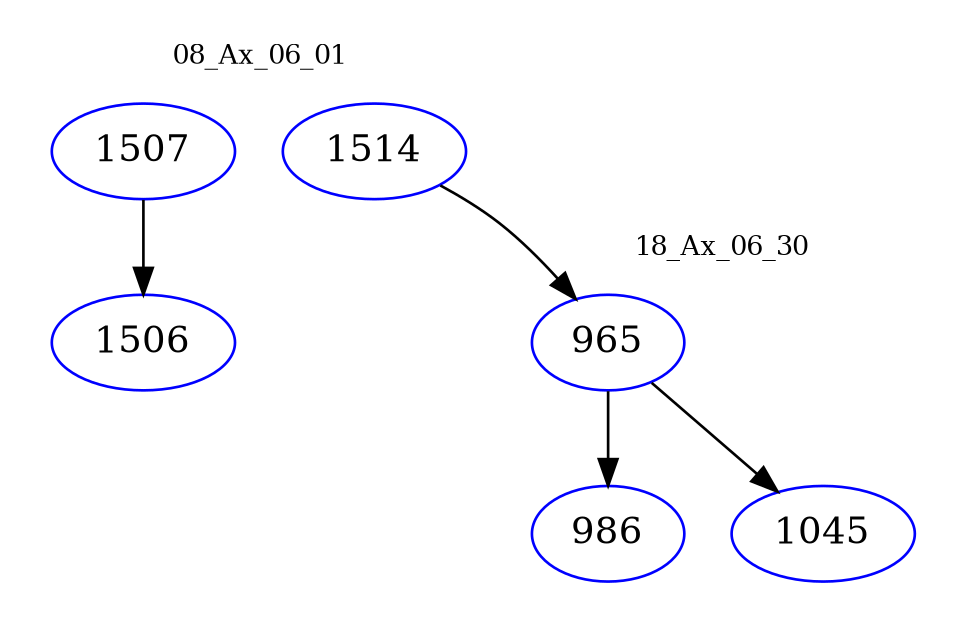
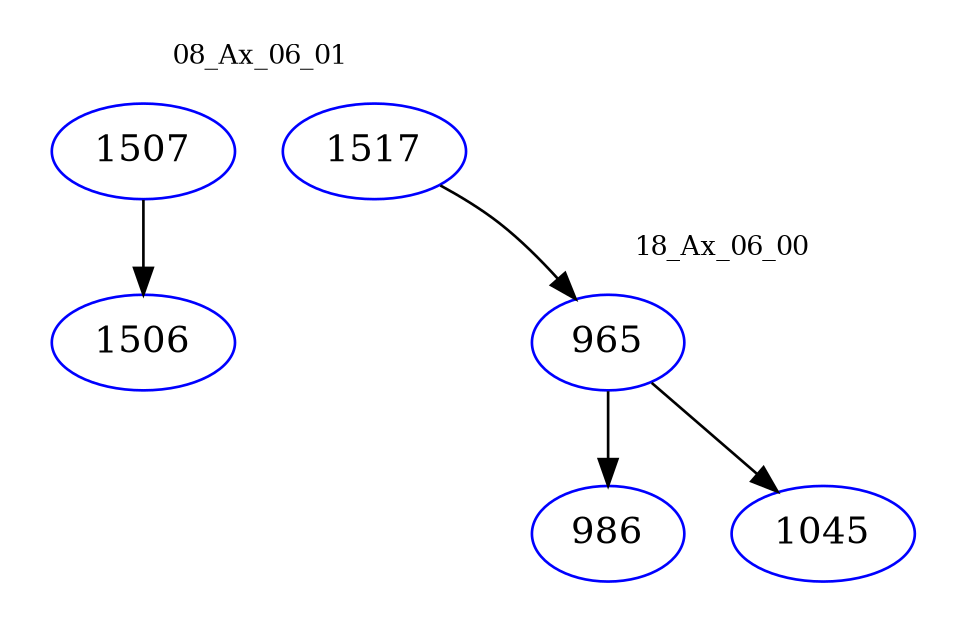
(374, 151) -> (374, 151)
(722, 248) -> (722, 248)
